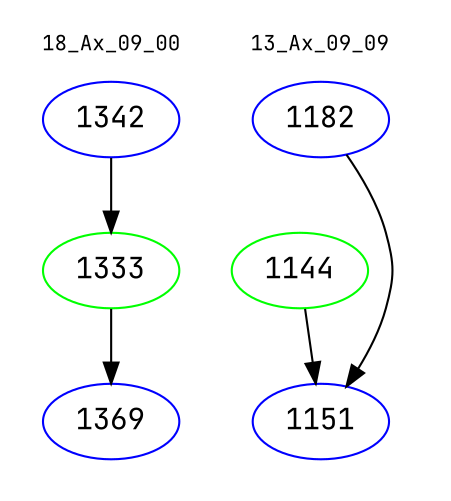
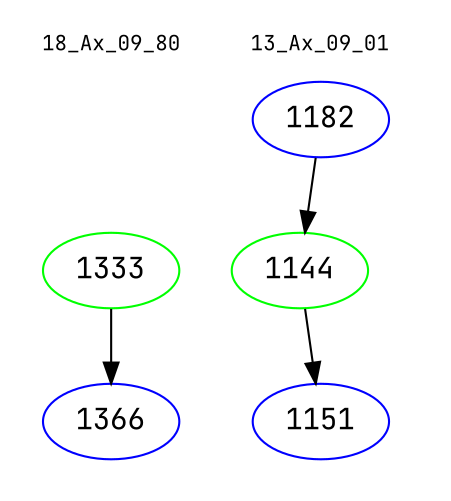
(112, 45) -> (112, 45)
(321, 45) -> (321, 45)
(111, 120) -> none
(392, 260) -> (312, 185)
(111, 422) -> (111, 422)
